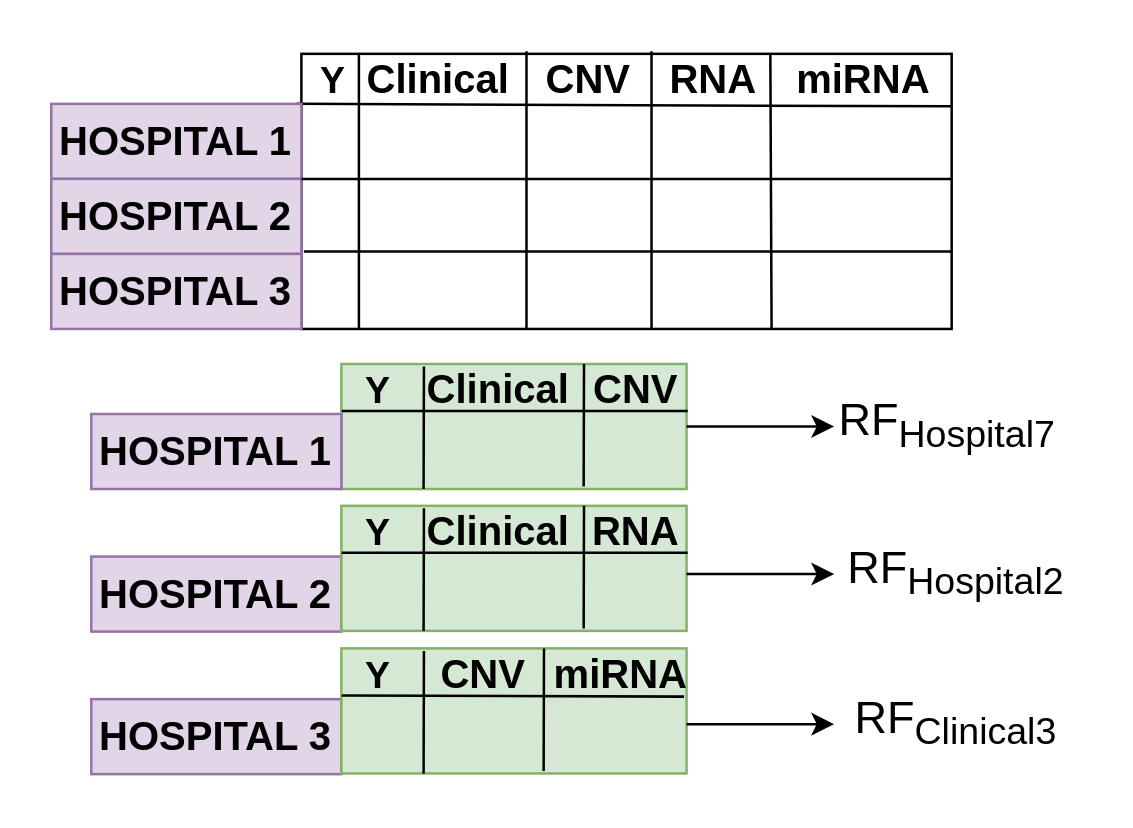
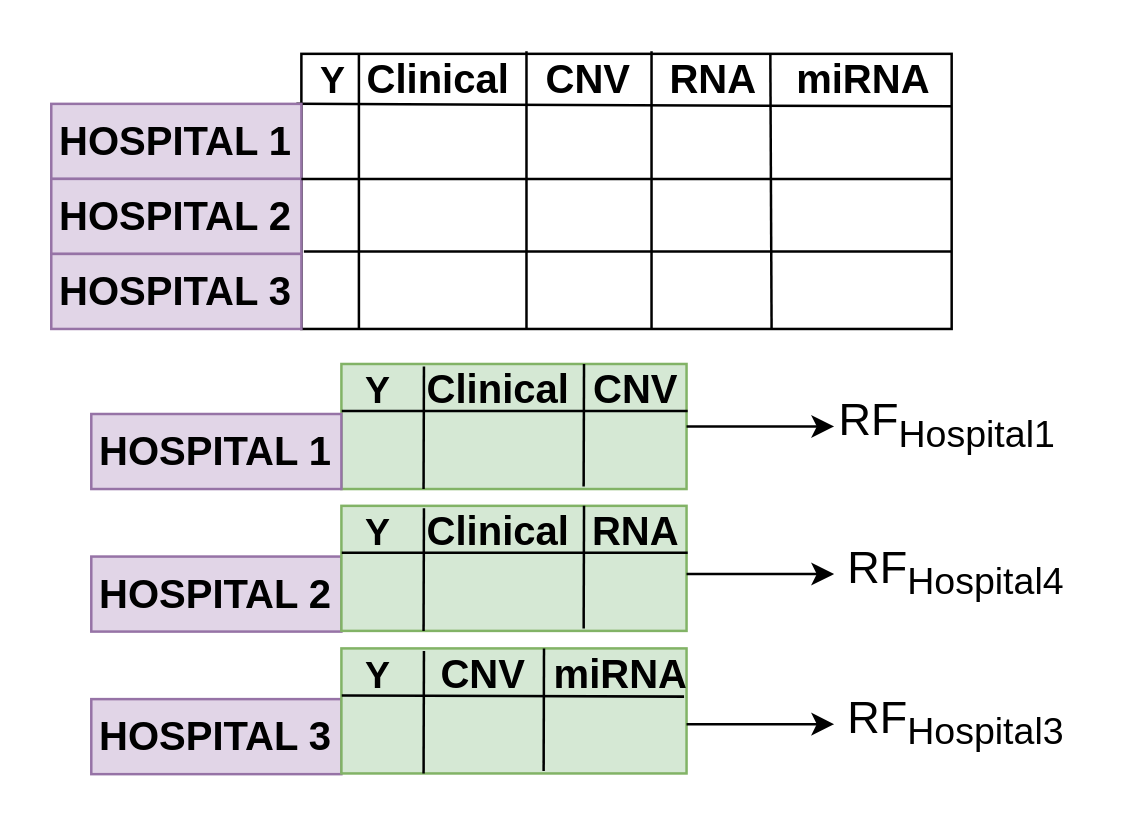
(948, 426) -> (948, 426)
(956, 574) -> (956, 574)
(956, 724) -> (956, 724)
